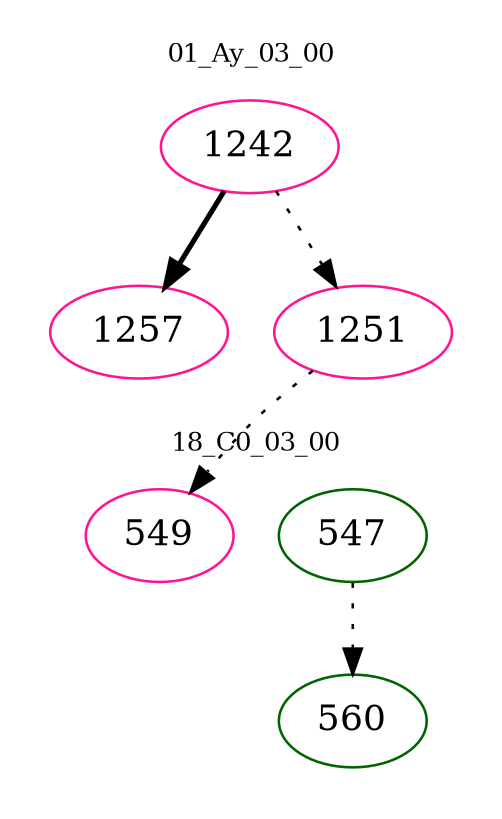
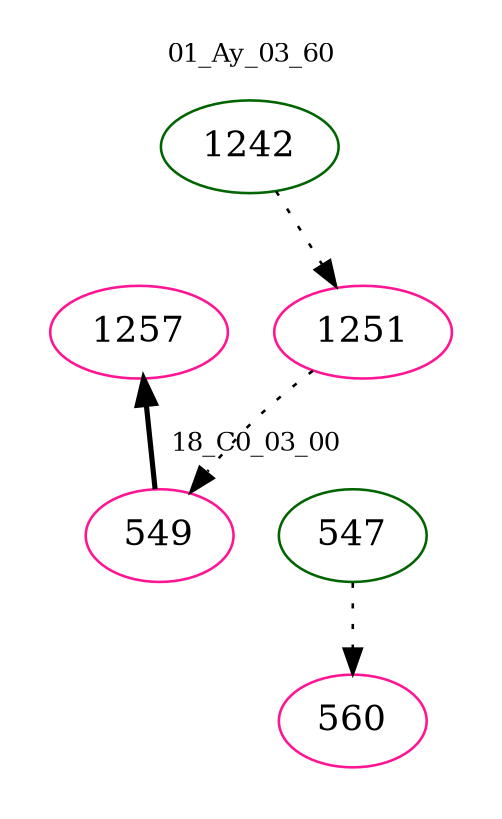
(251, 55) -> (251, 55)
(250, 147) -> (250, 147)
(202, 228) -> (151, 447)
(353, 721) -> (353, 721)
